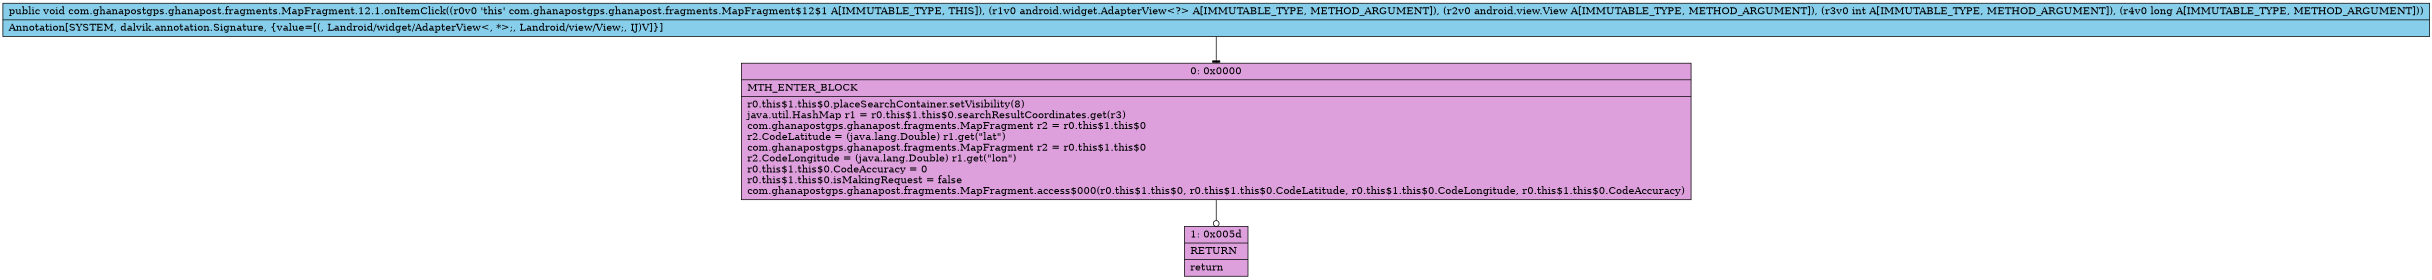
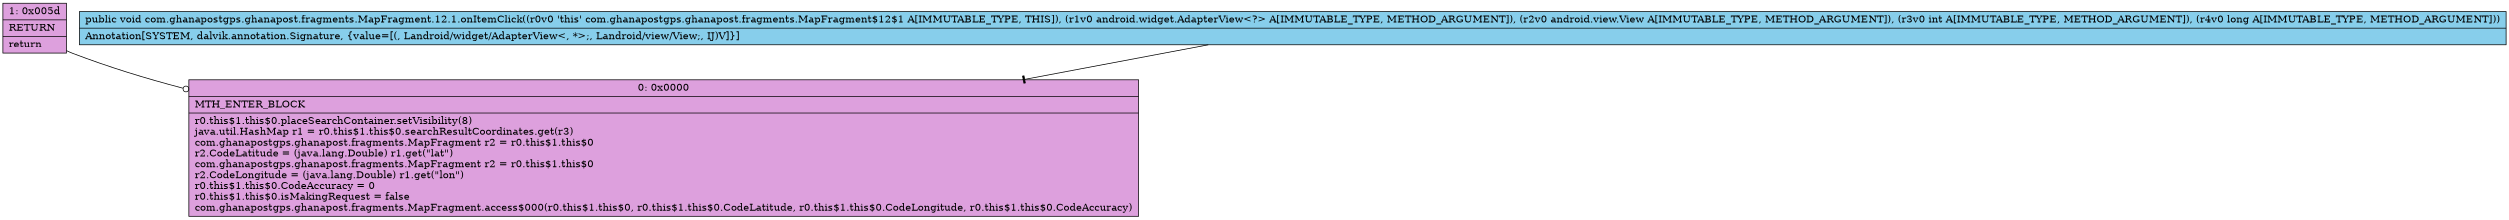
(1216, 210) -> (124, 71)
